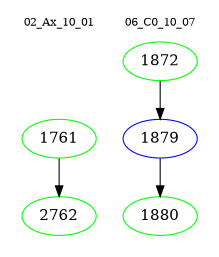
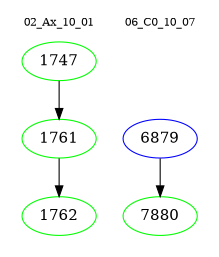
none -> (59, 61)
(160, 61) -> none
(160, 139) -> (160, 139)
(59, 216) -> (59, 216)
(160, 216) -> (160, 216)
